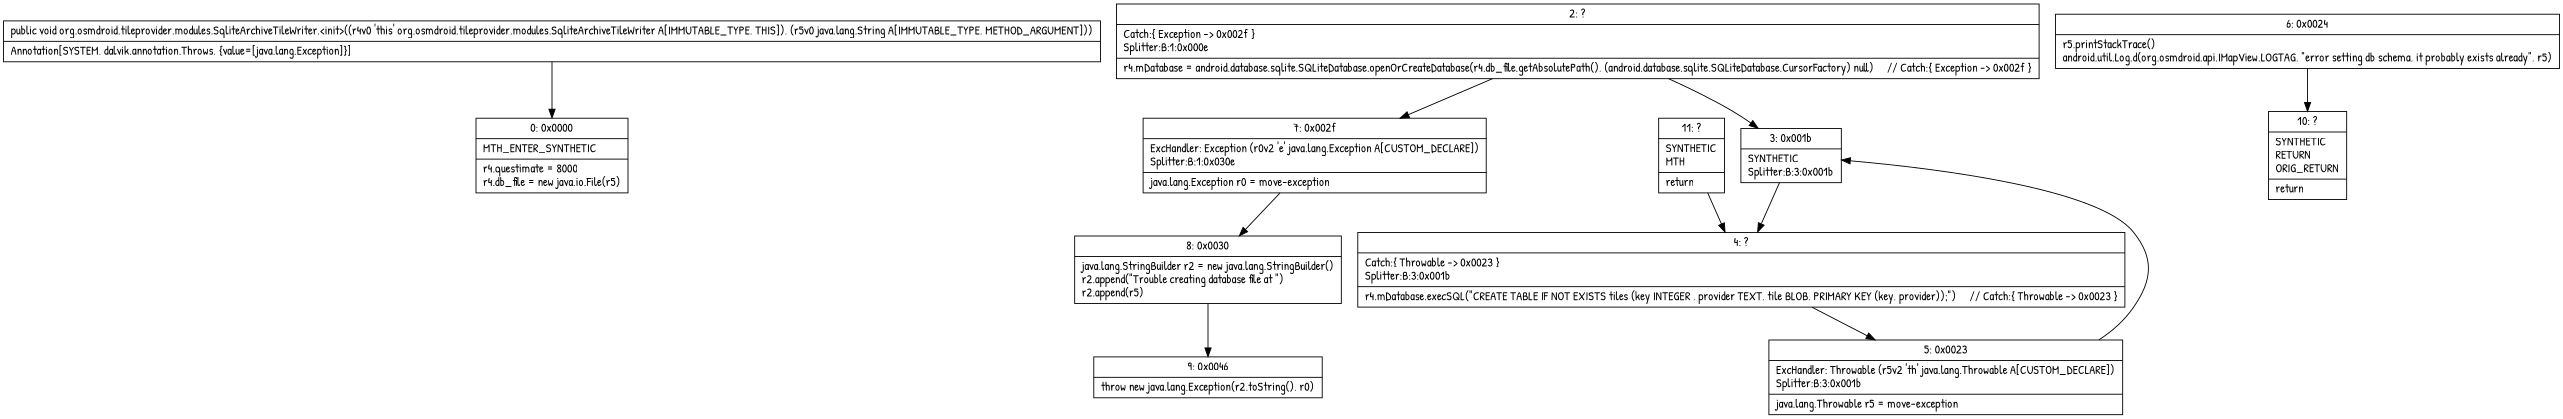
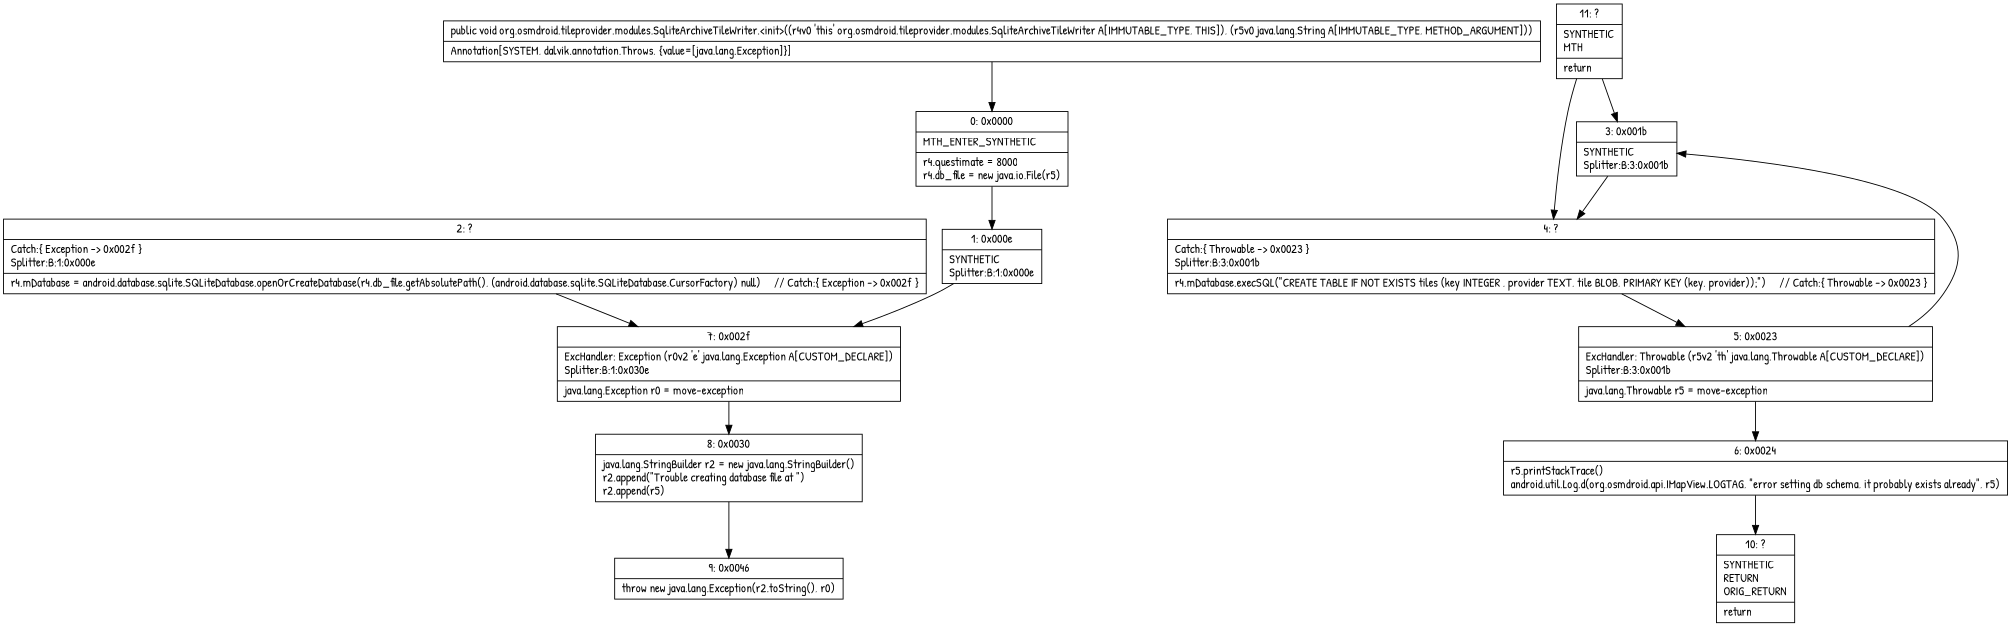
(1711, 99) -> (1608, 96)
none -> (992, 256)
none -> (1756, 417)
